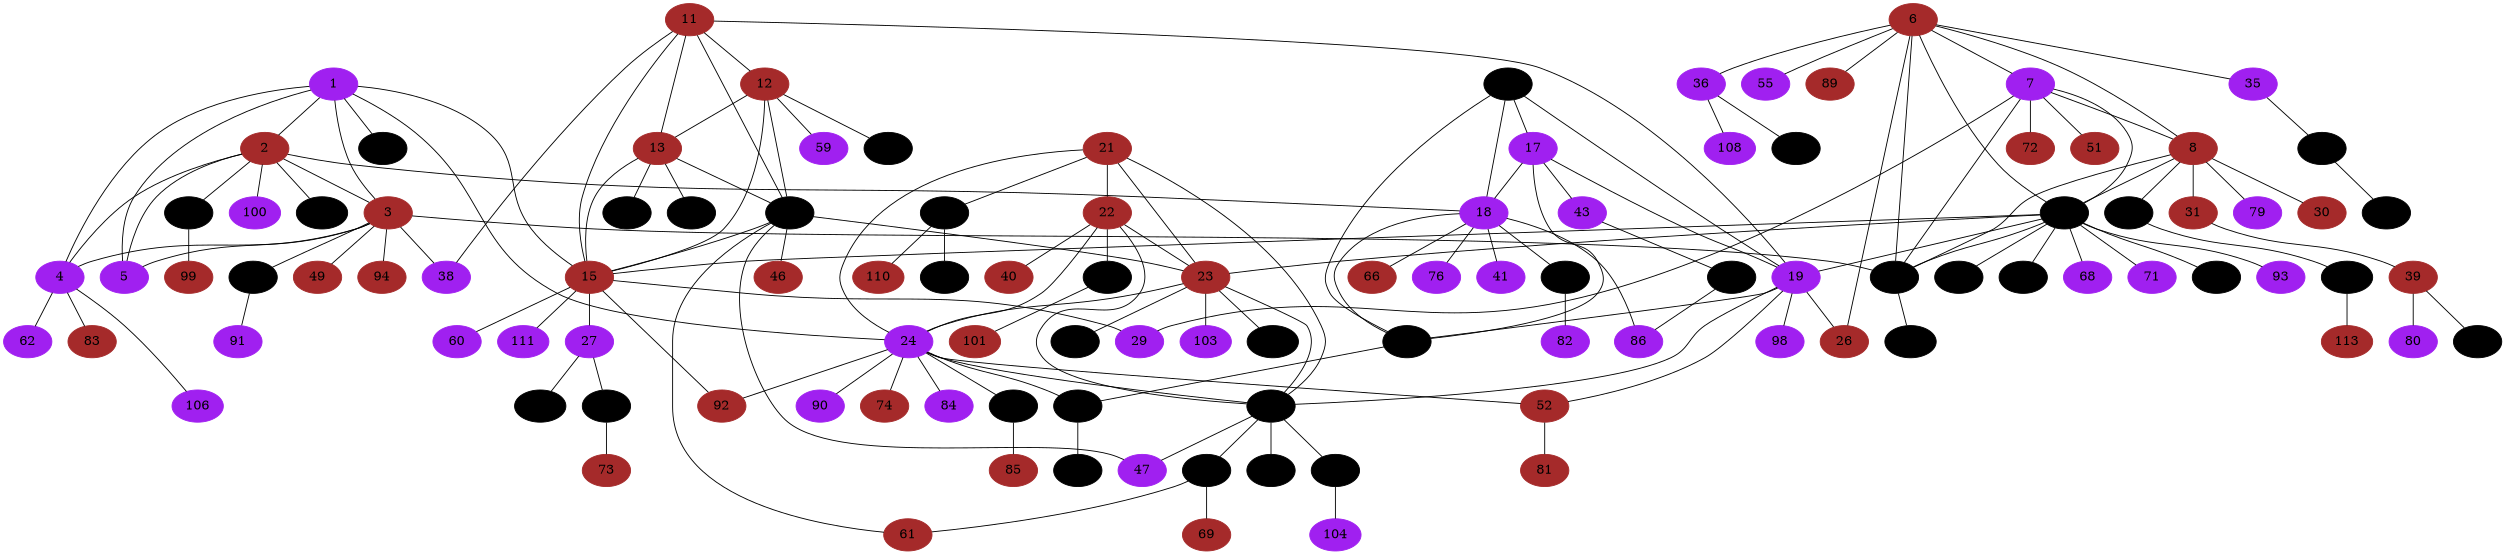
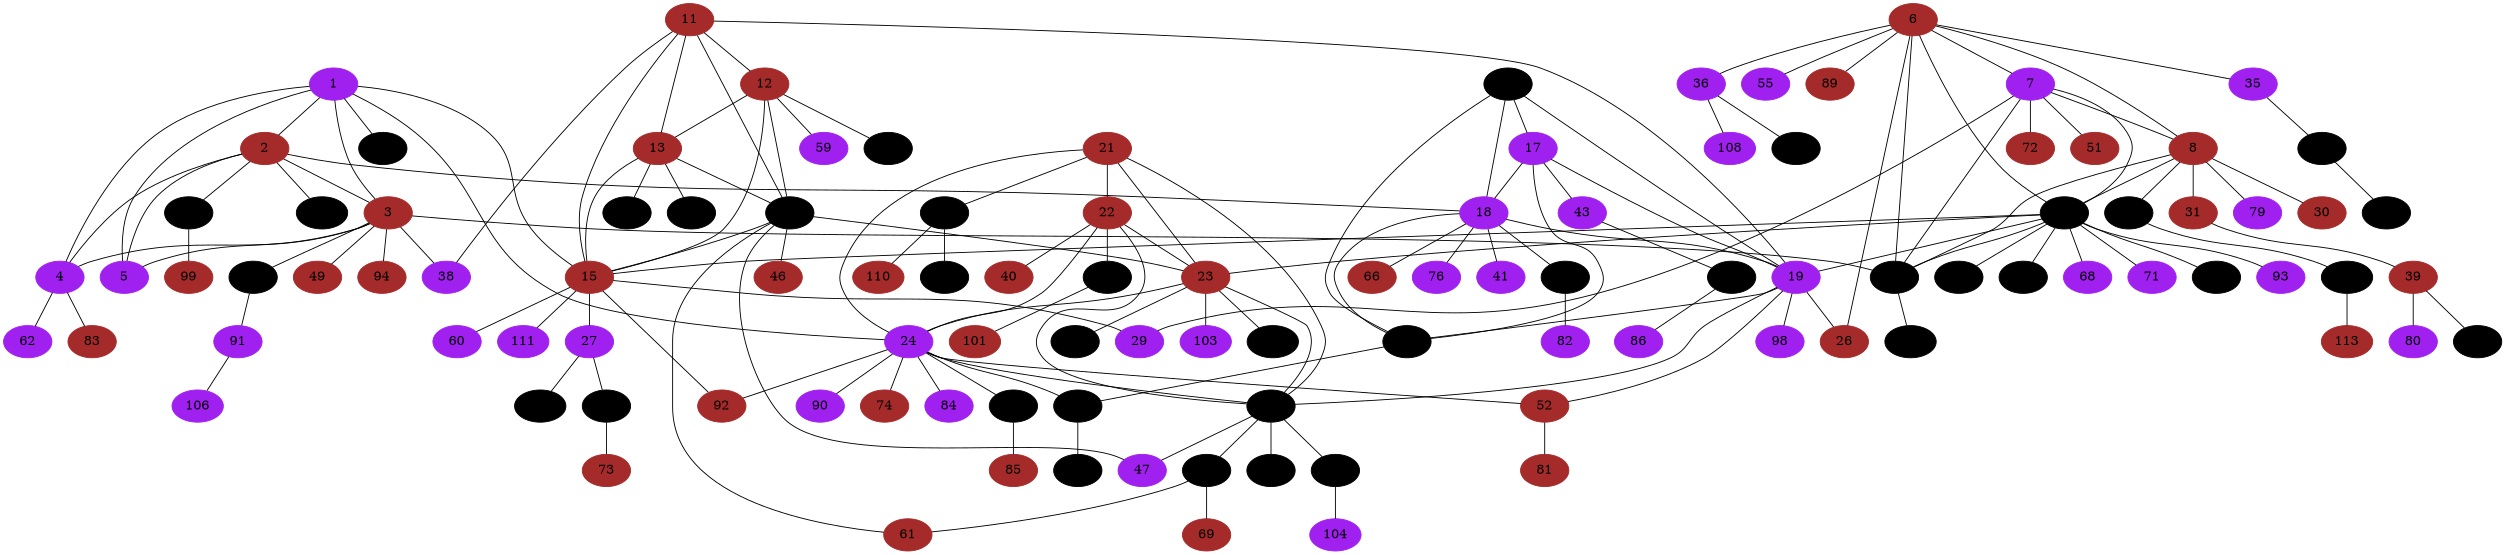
(255, 213) -> none
(1609, 274) -> (1670, 242)
(135, 336) -> (218, 374)
